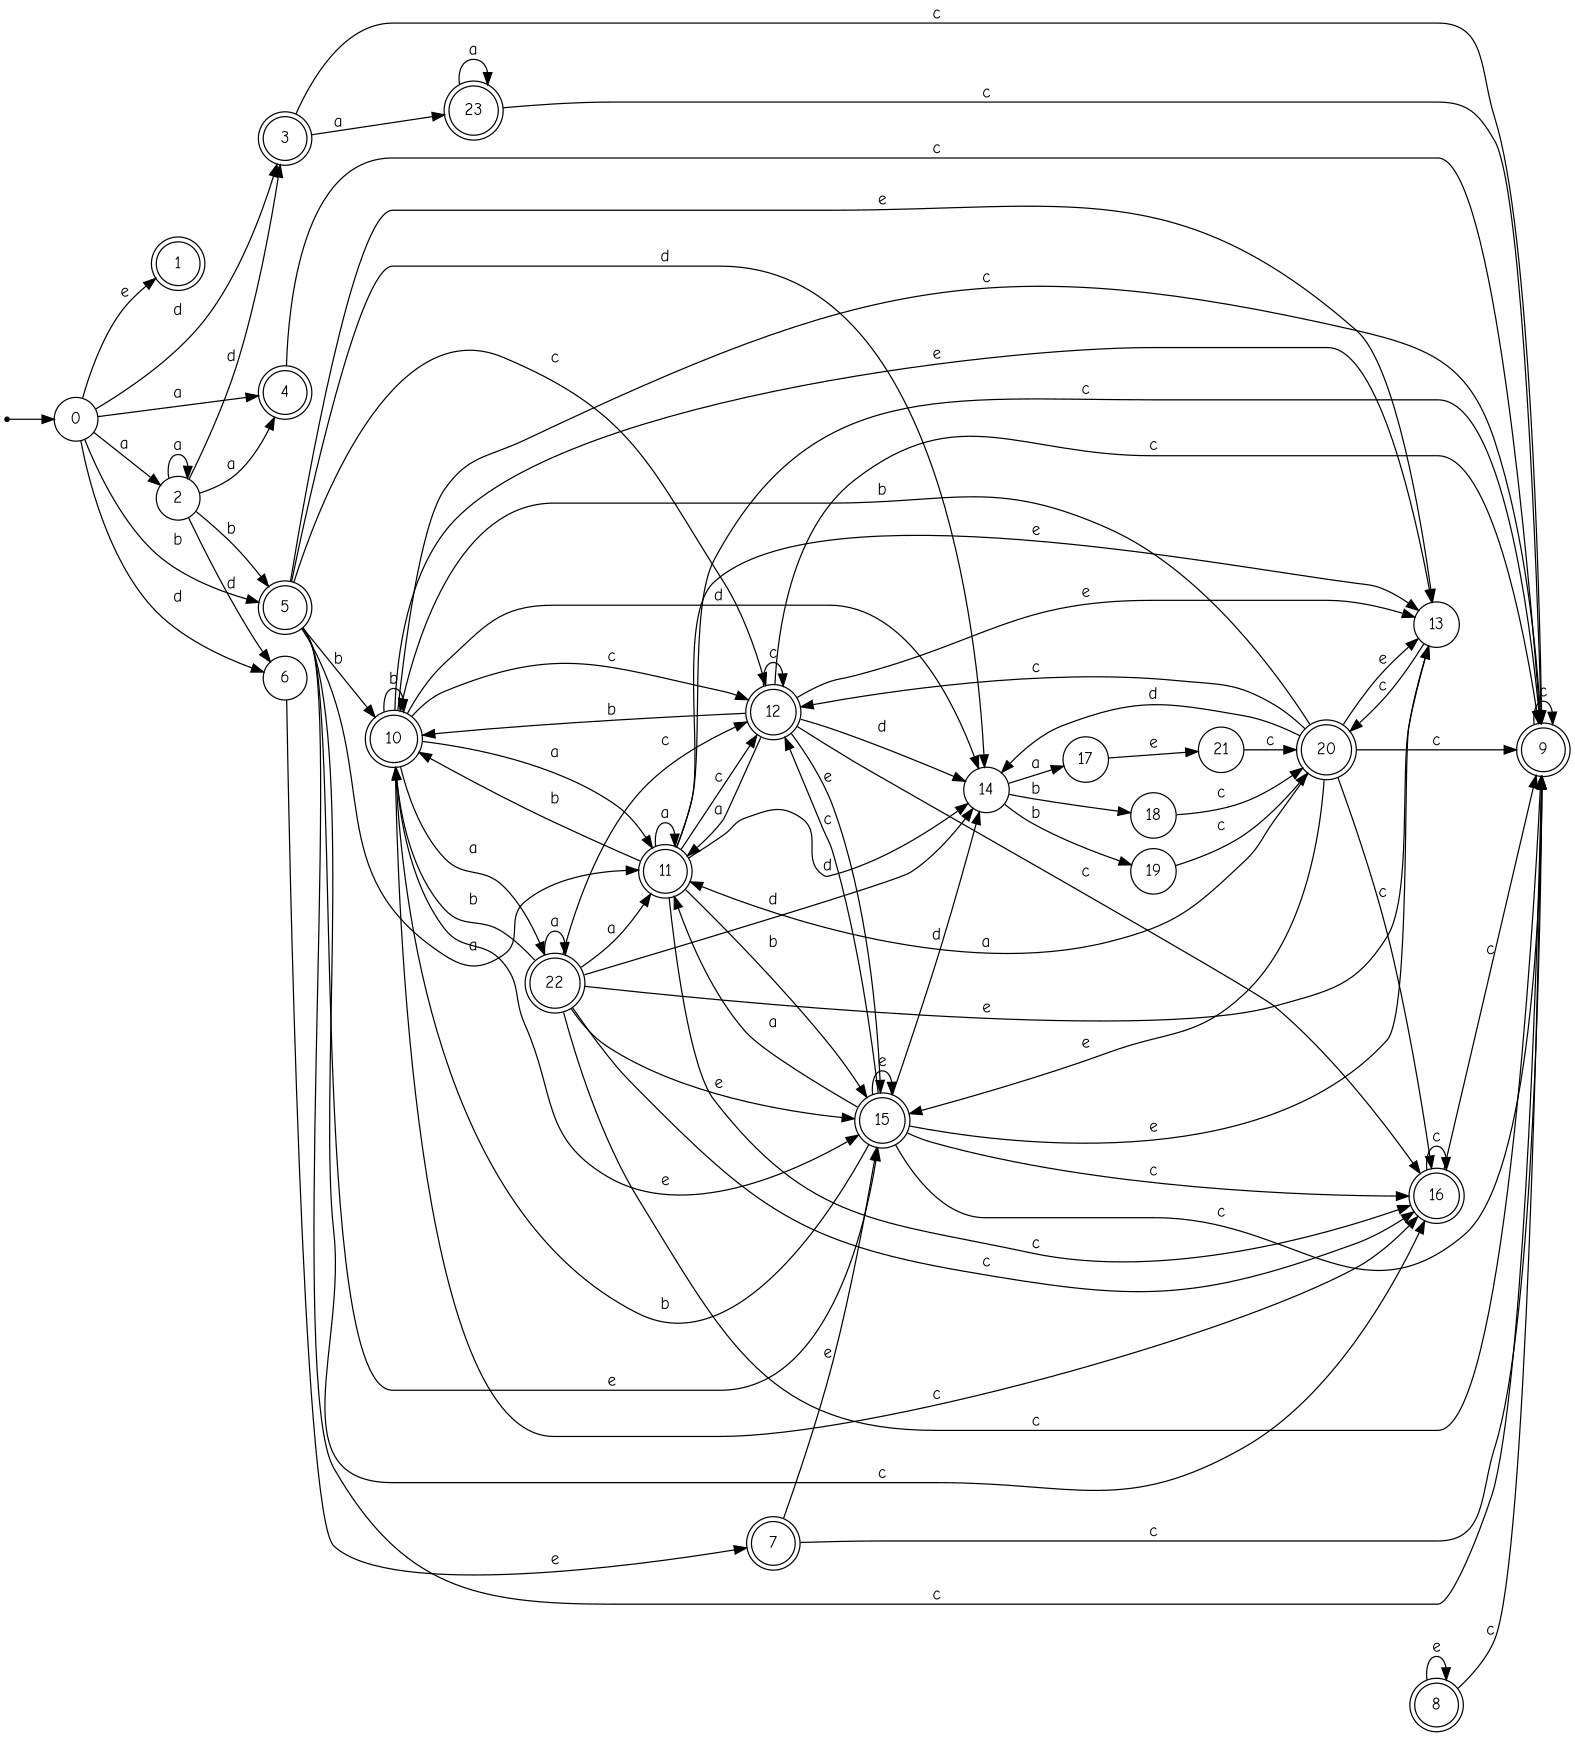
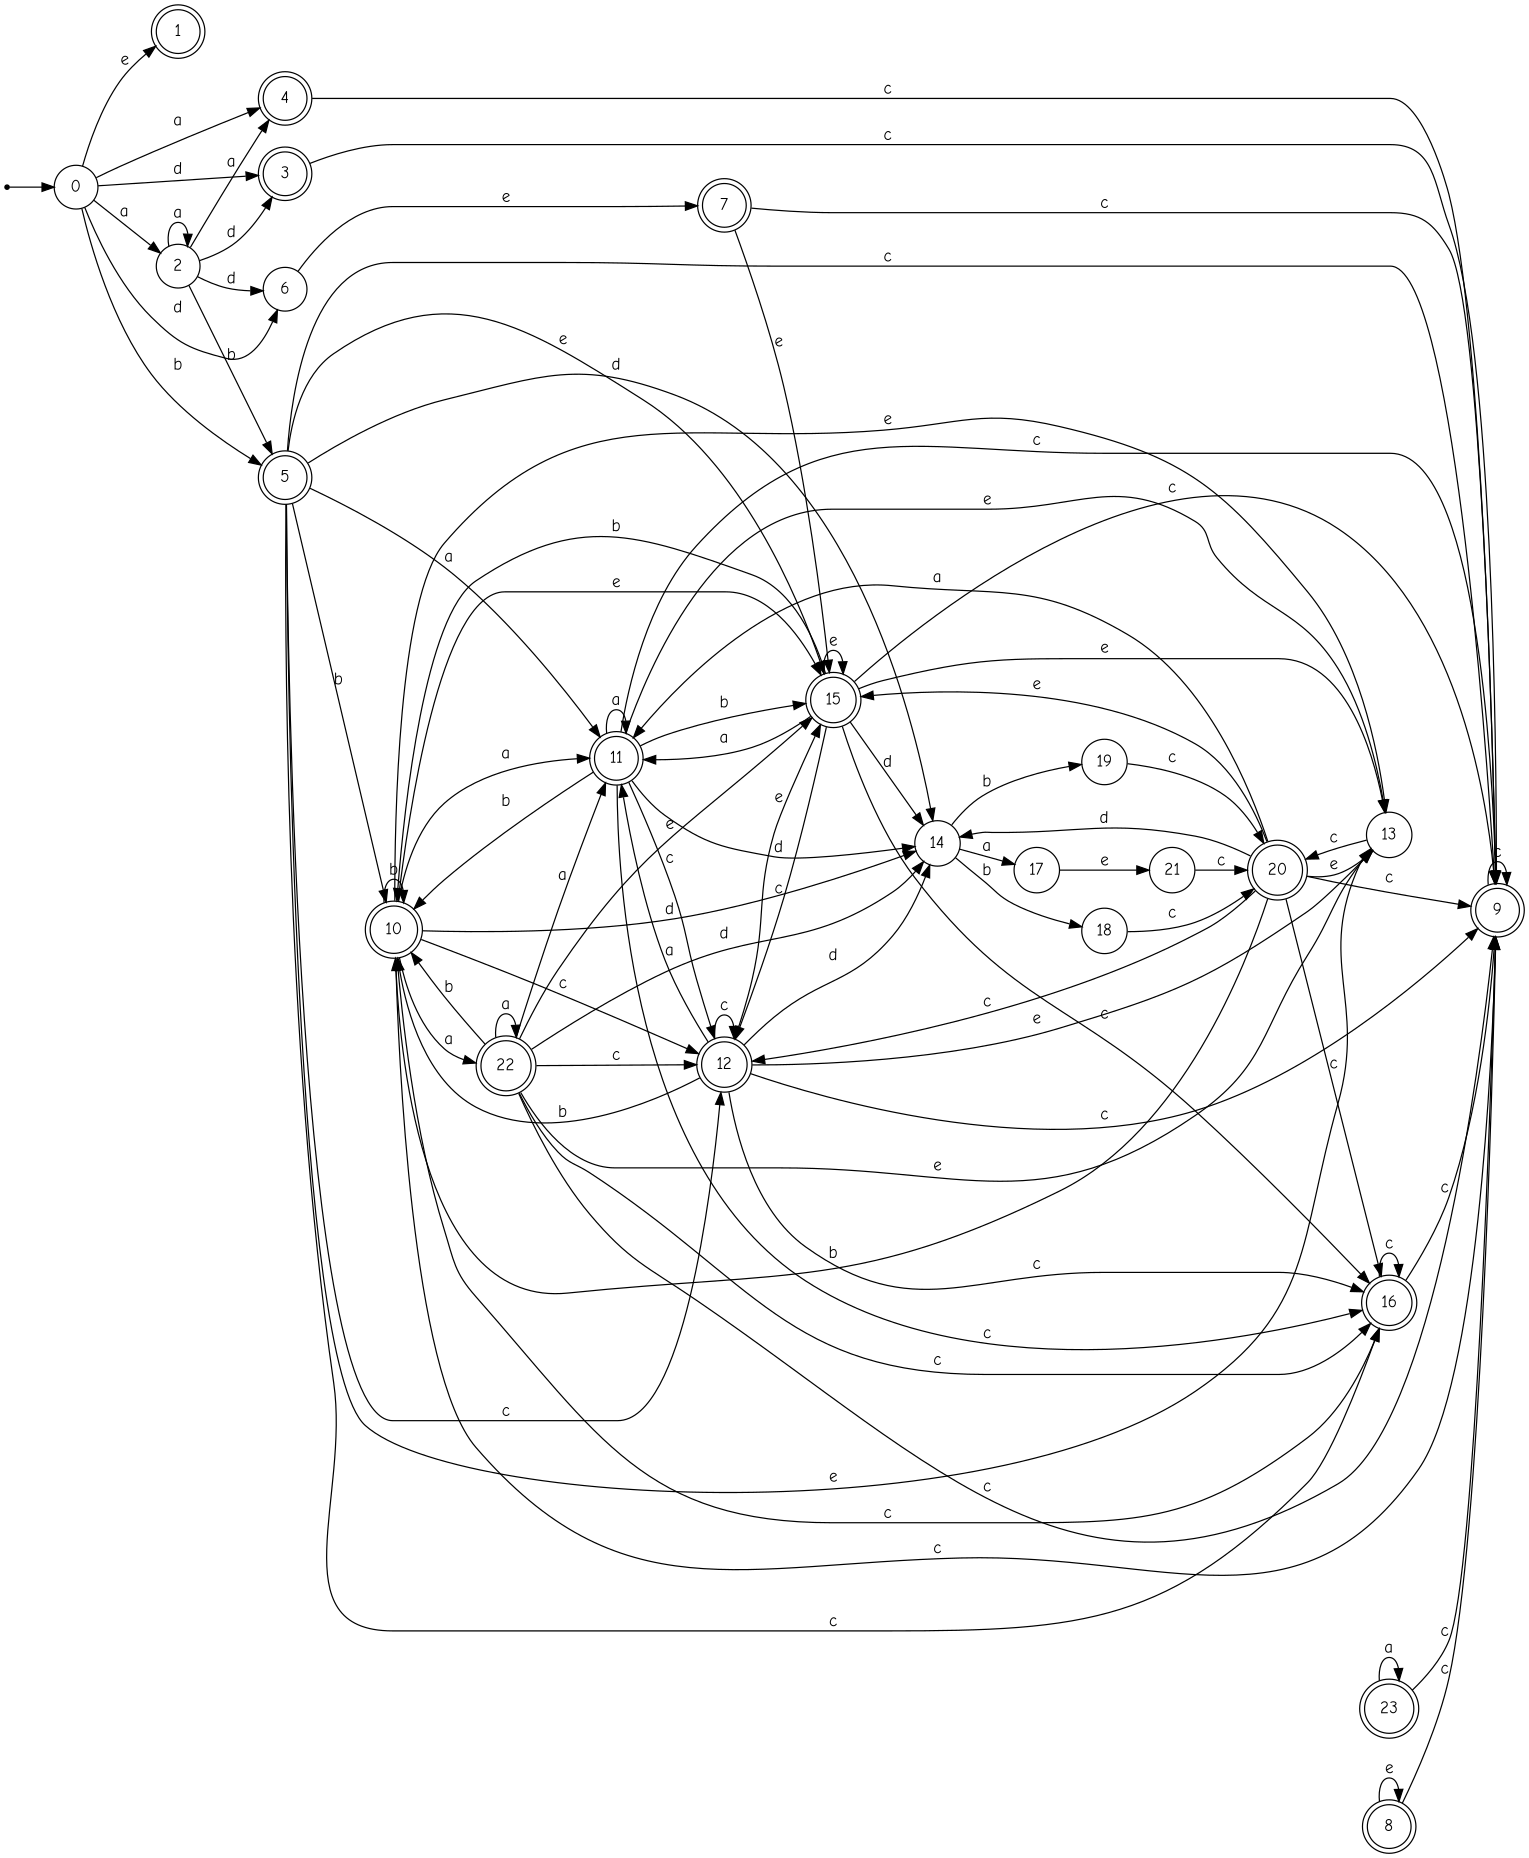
(372, 126) -> none
